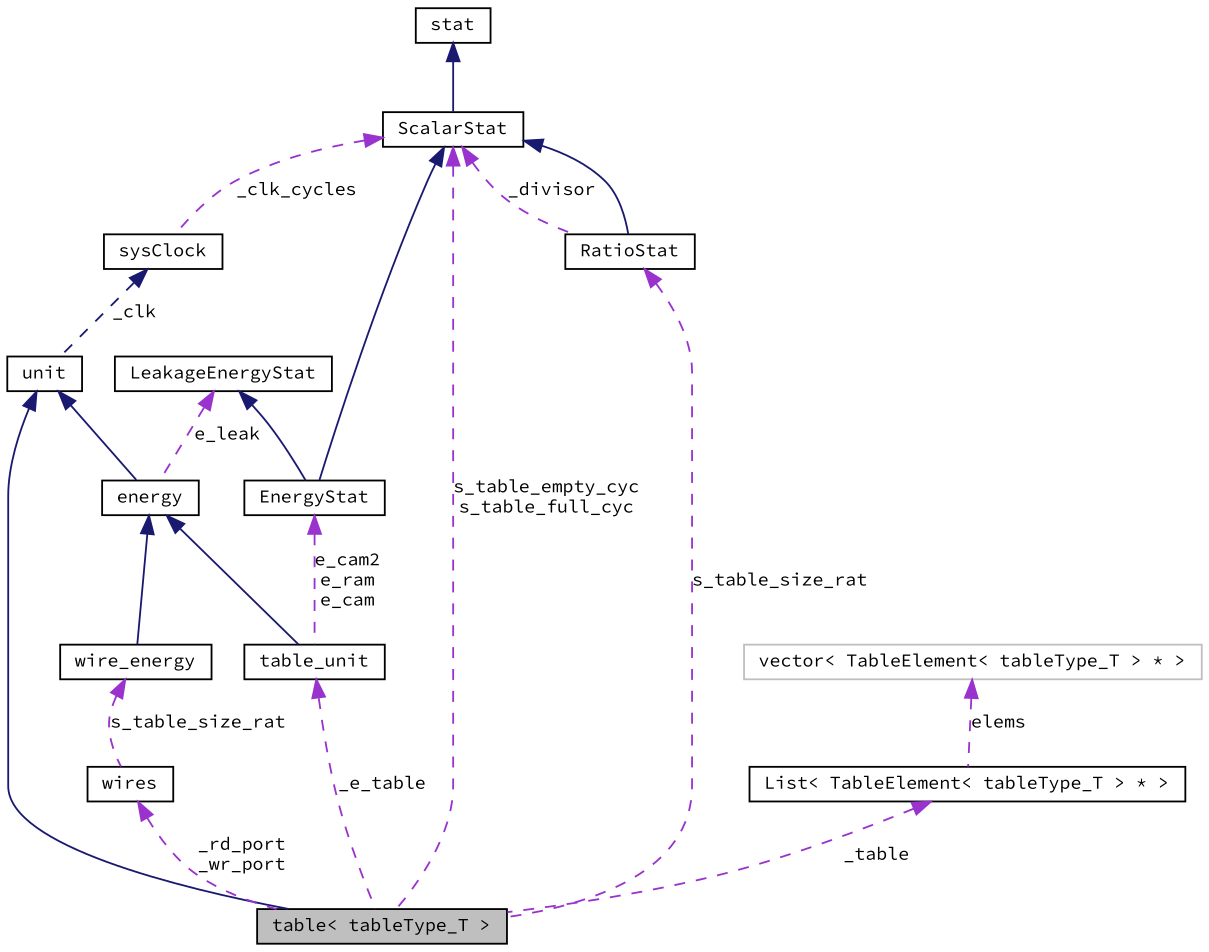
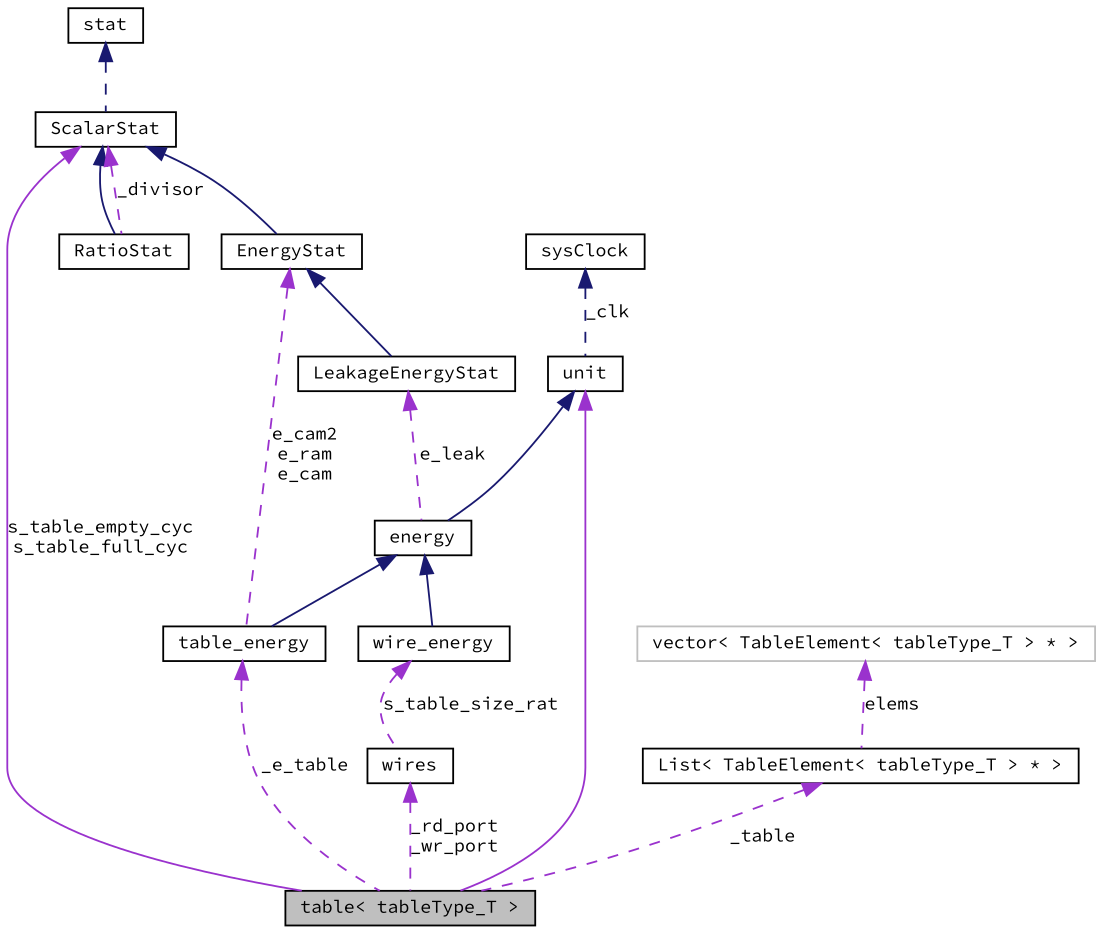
(453, 87) -> (106, 87)
(260, 169) -> none
(281, 441) -> (356, 319)
(453, 545) -> (7, 619)
(692, 654) -> none
(315, 662) -> (244, 644)
(8, 755) -> (585, 682)
